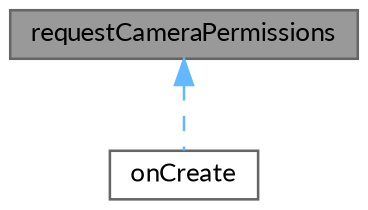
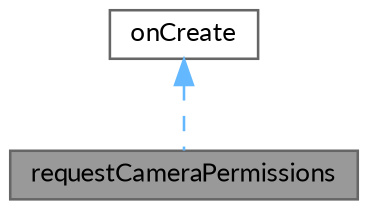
(184, 118) -> (184, 118)
